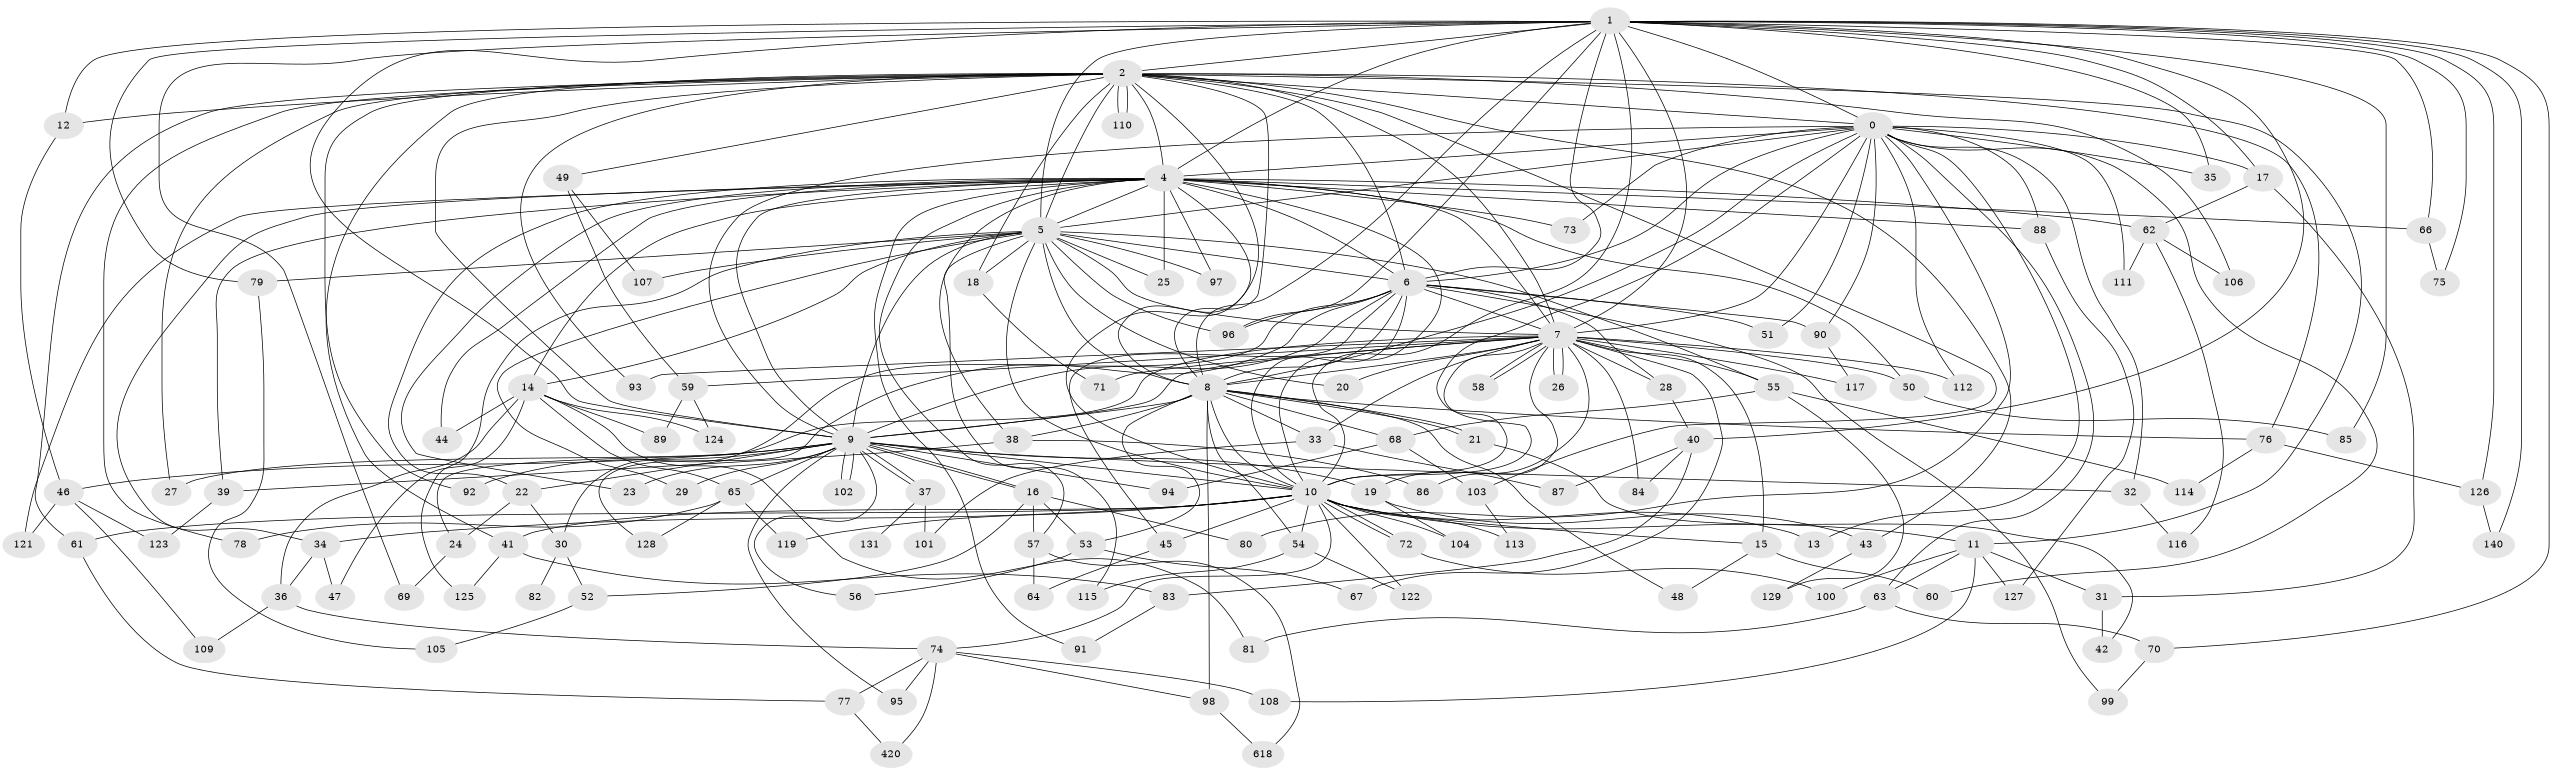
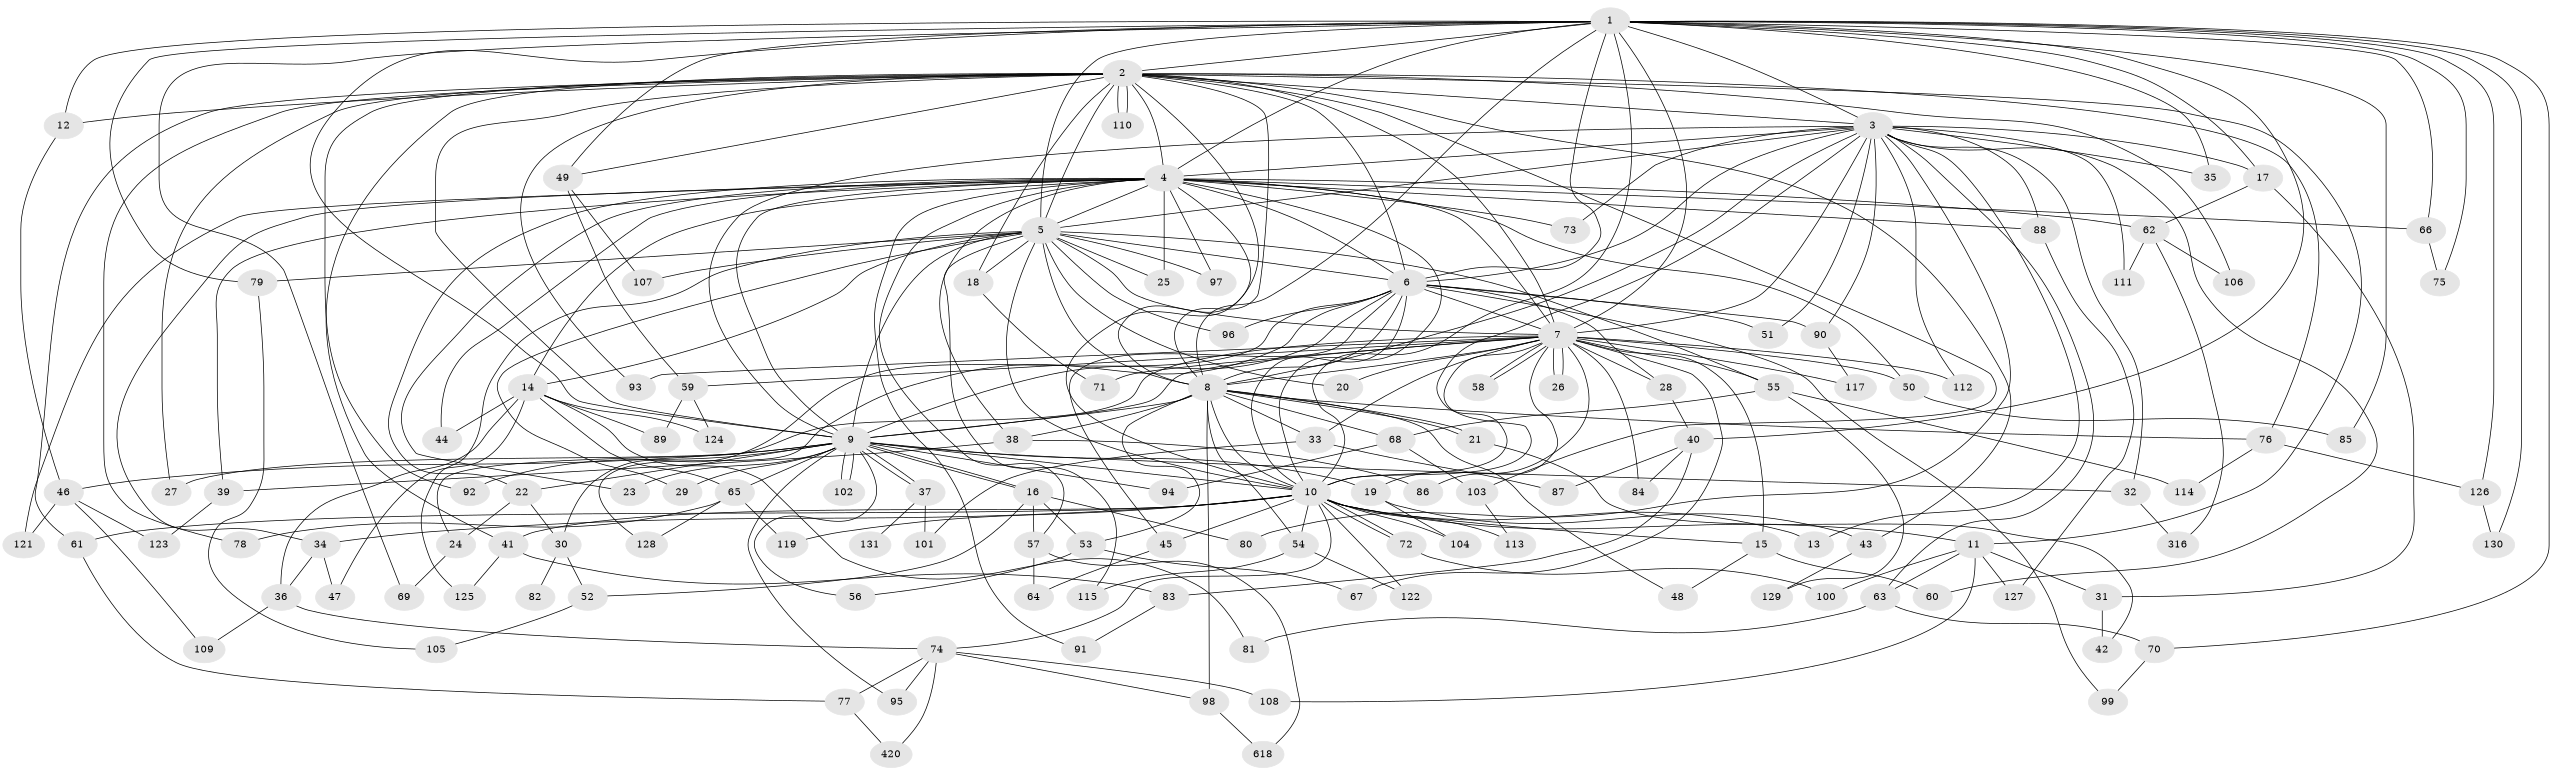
(1873, 126) -> (1873, 126)
(1432, 217) -> (1061, 31)
(2178, 545) -> (2178, 545)
(2494, 545) -> (2494, 545)
